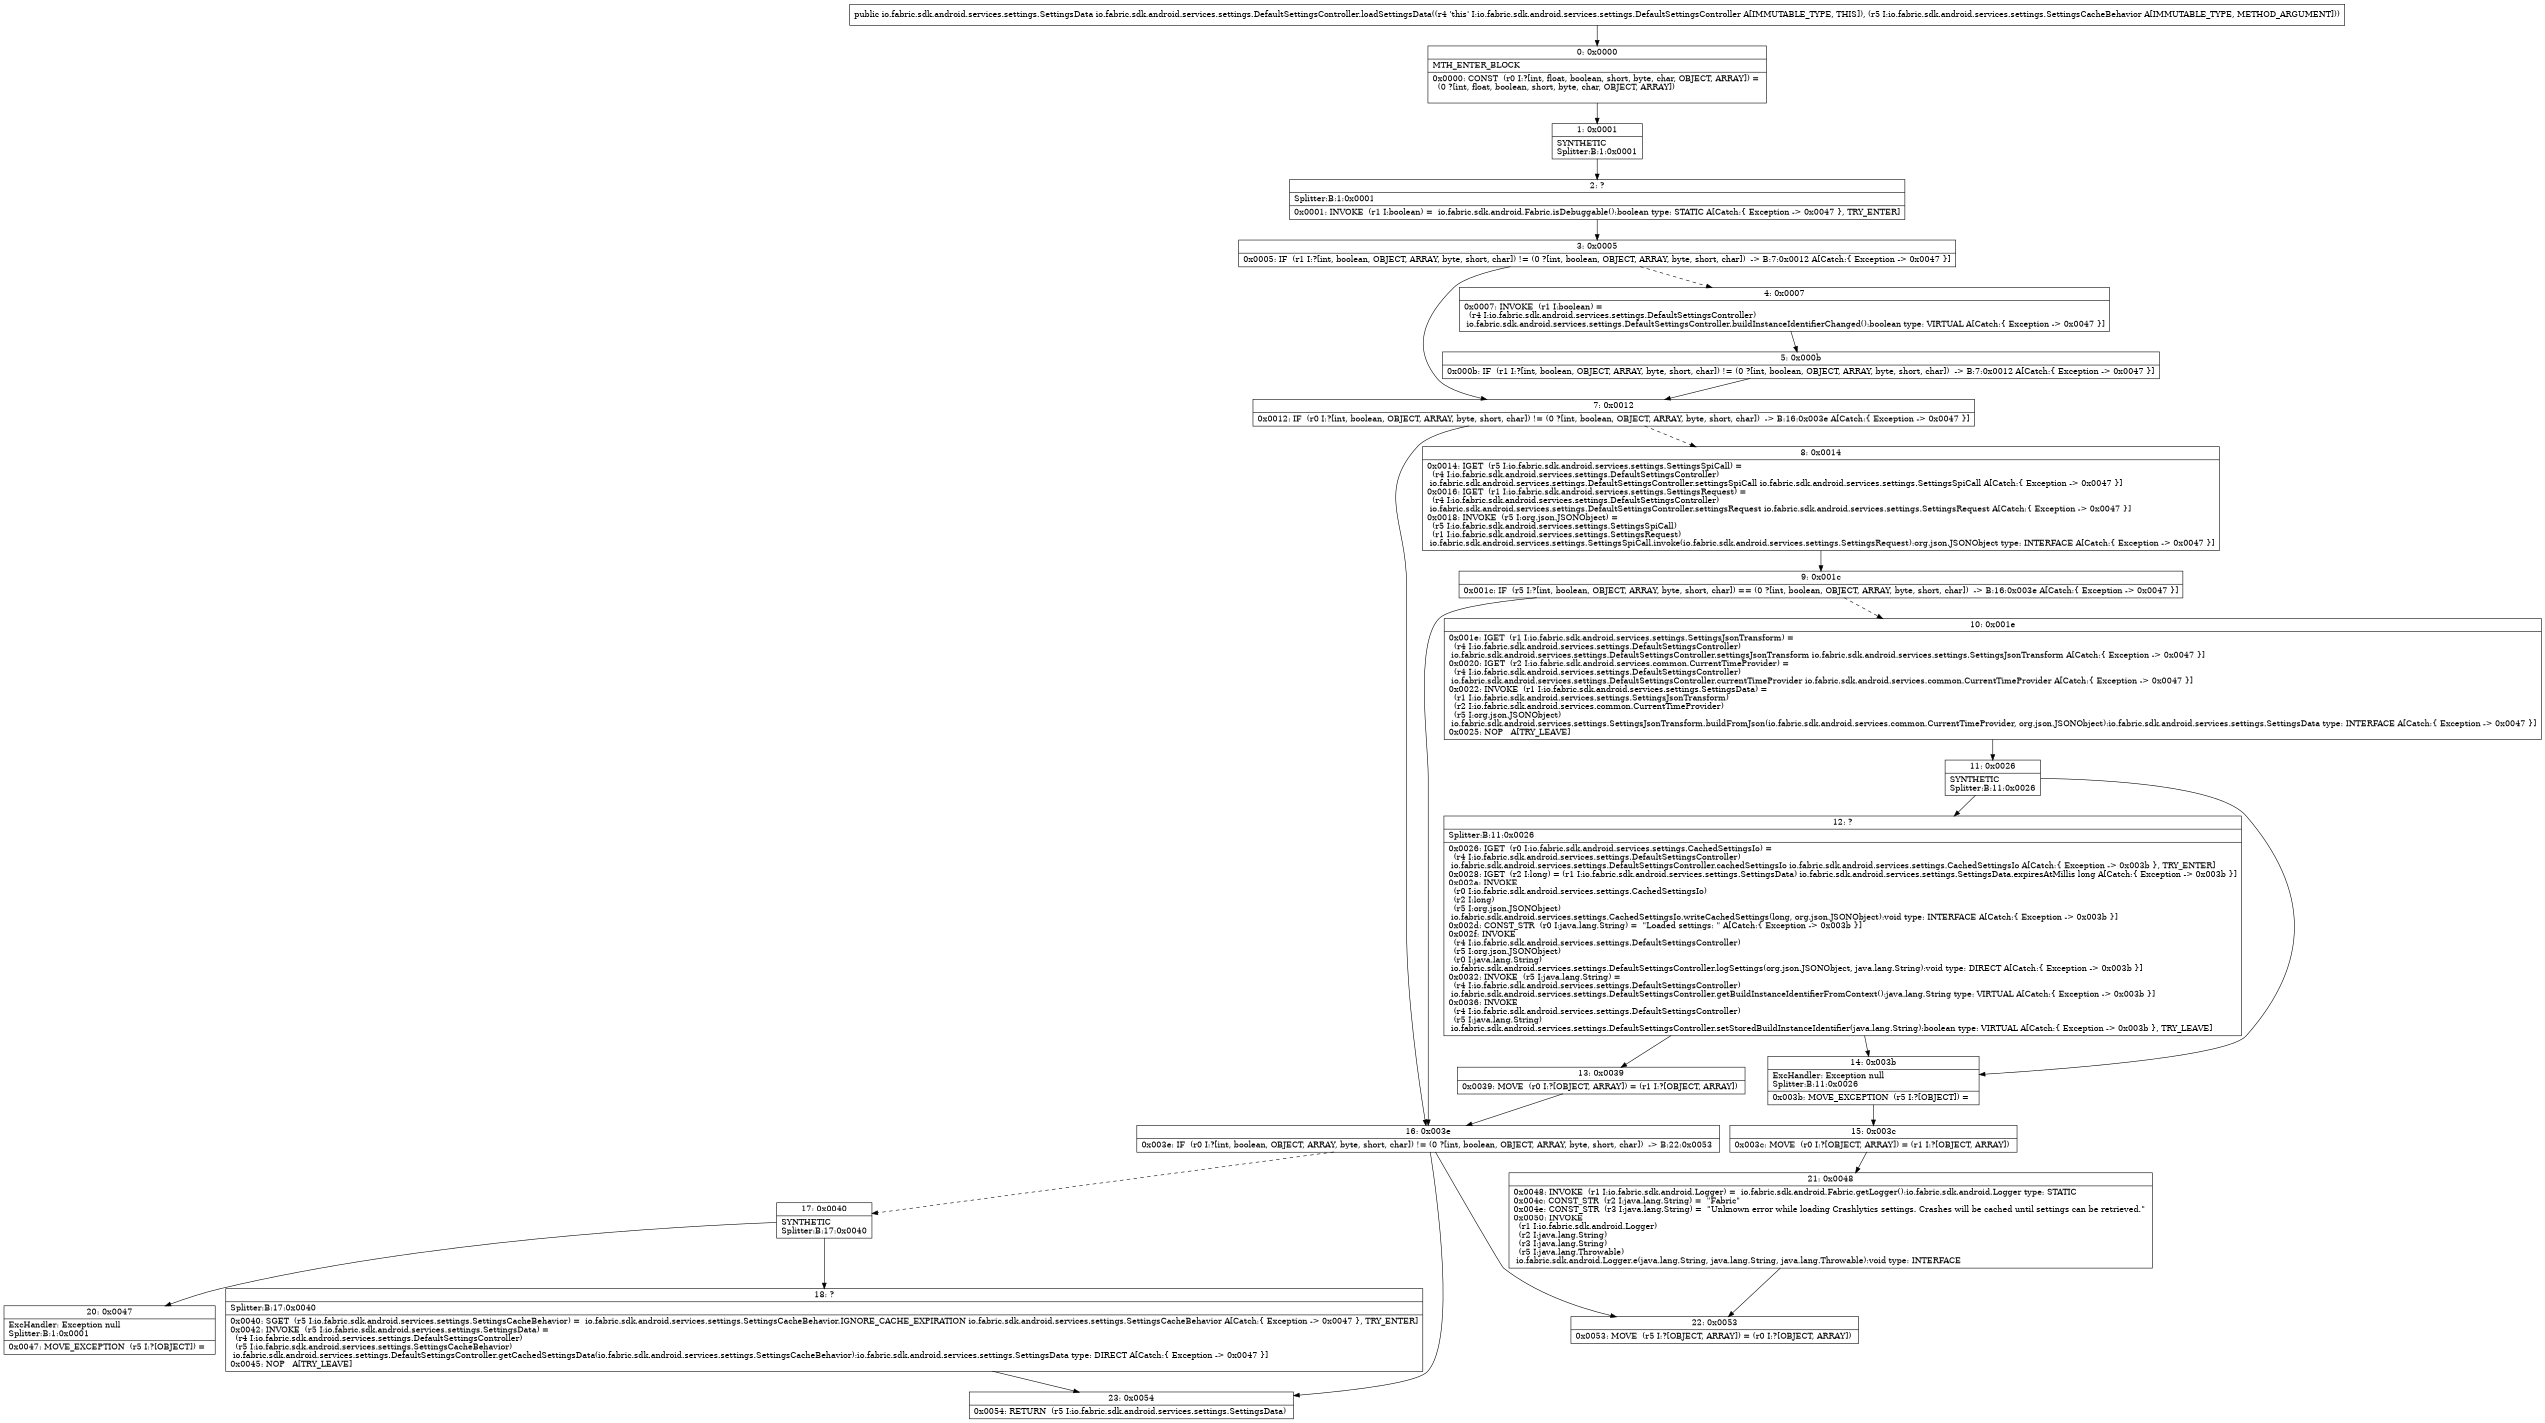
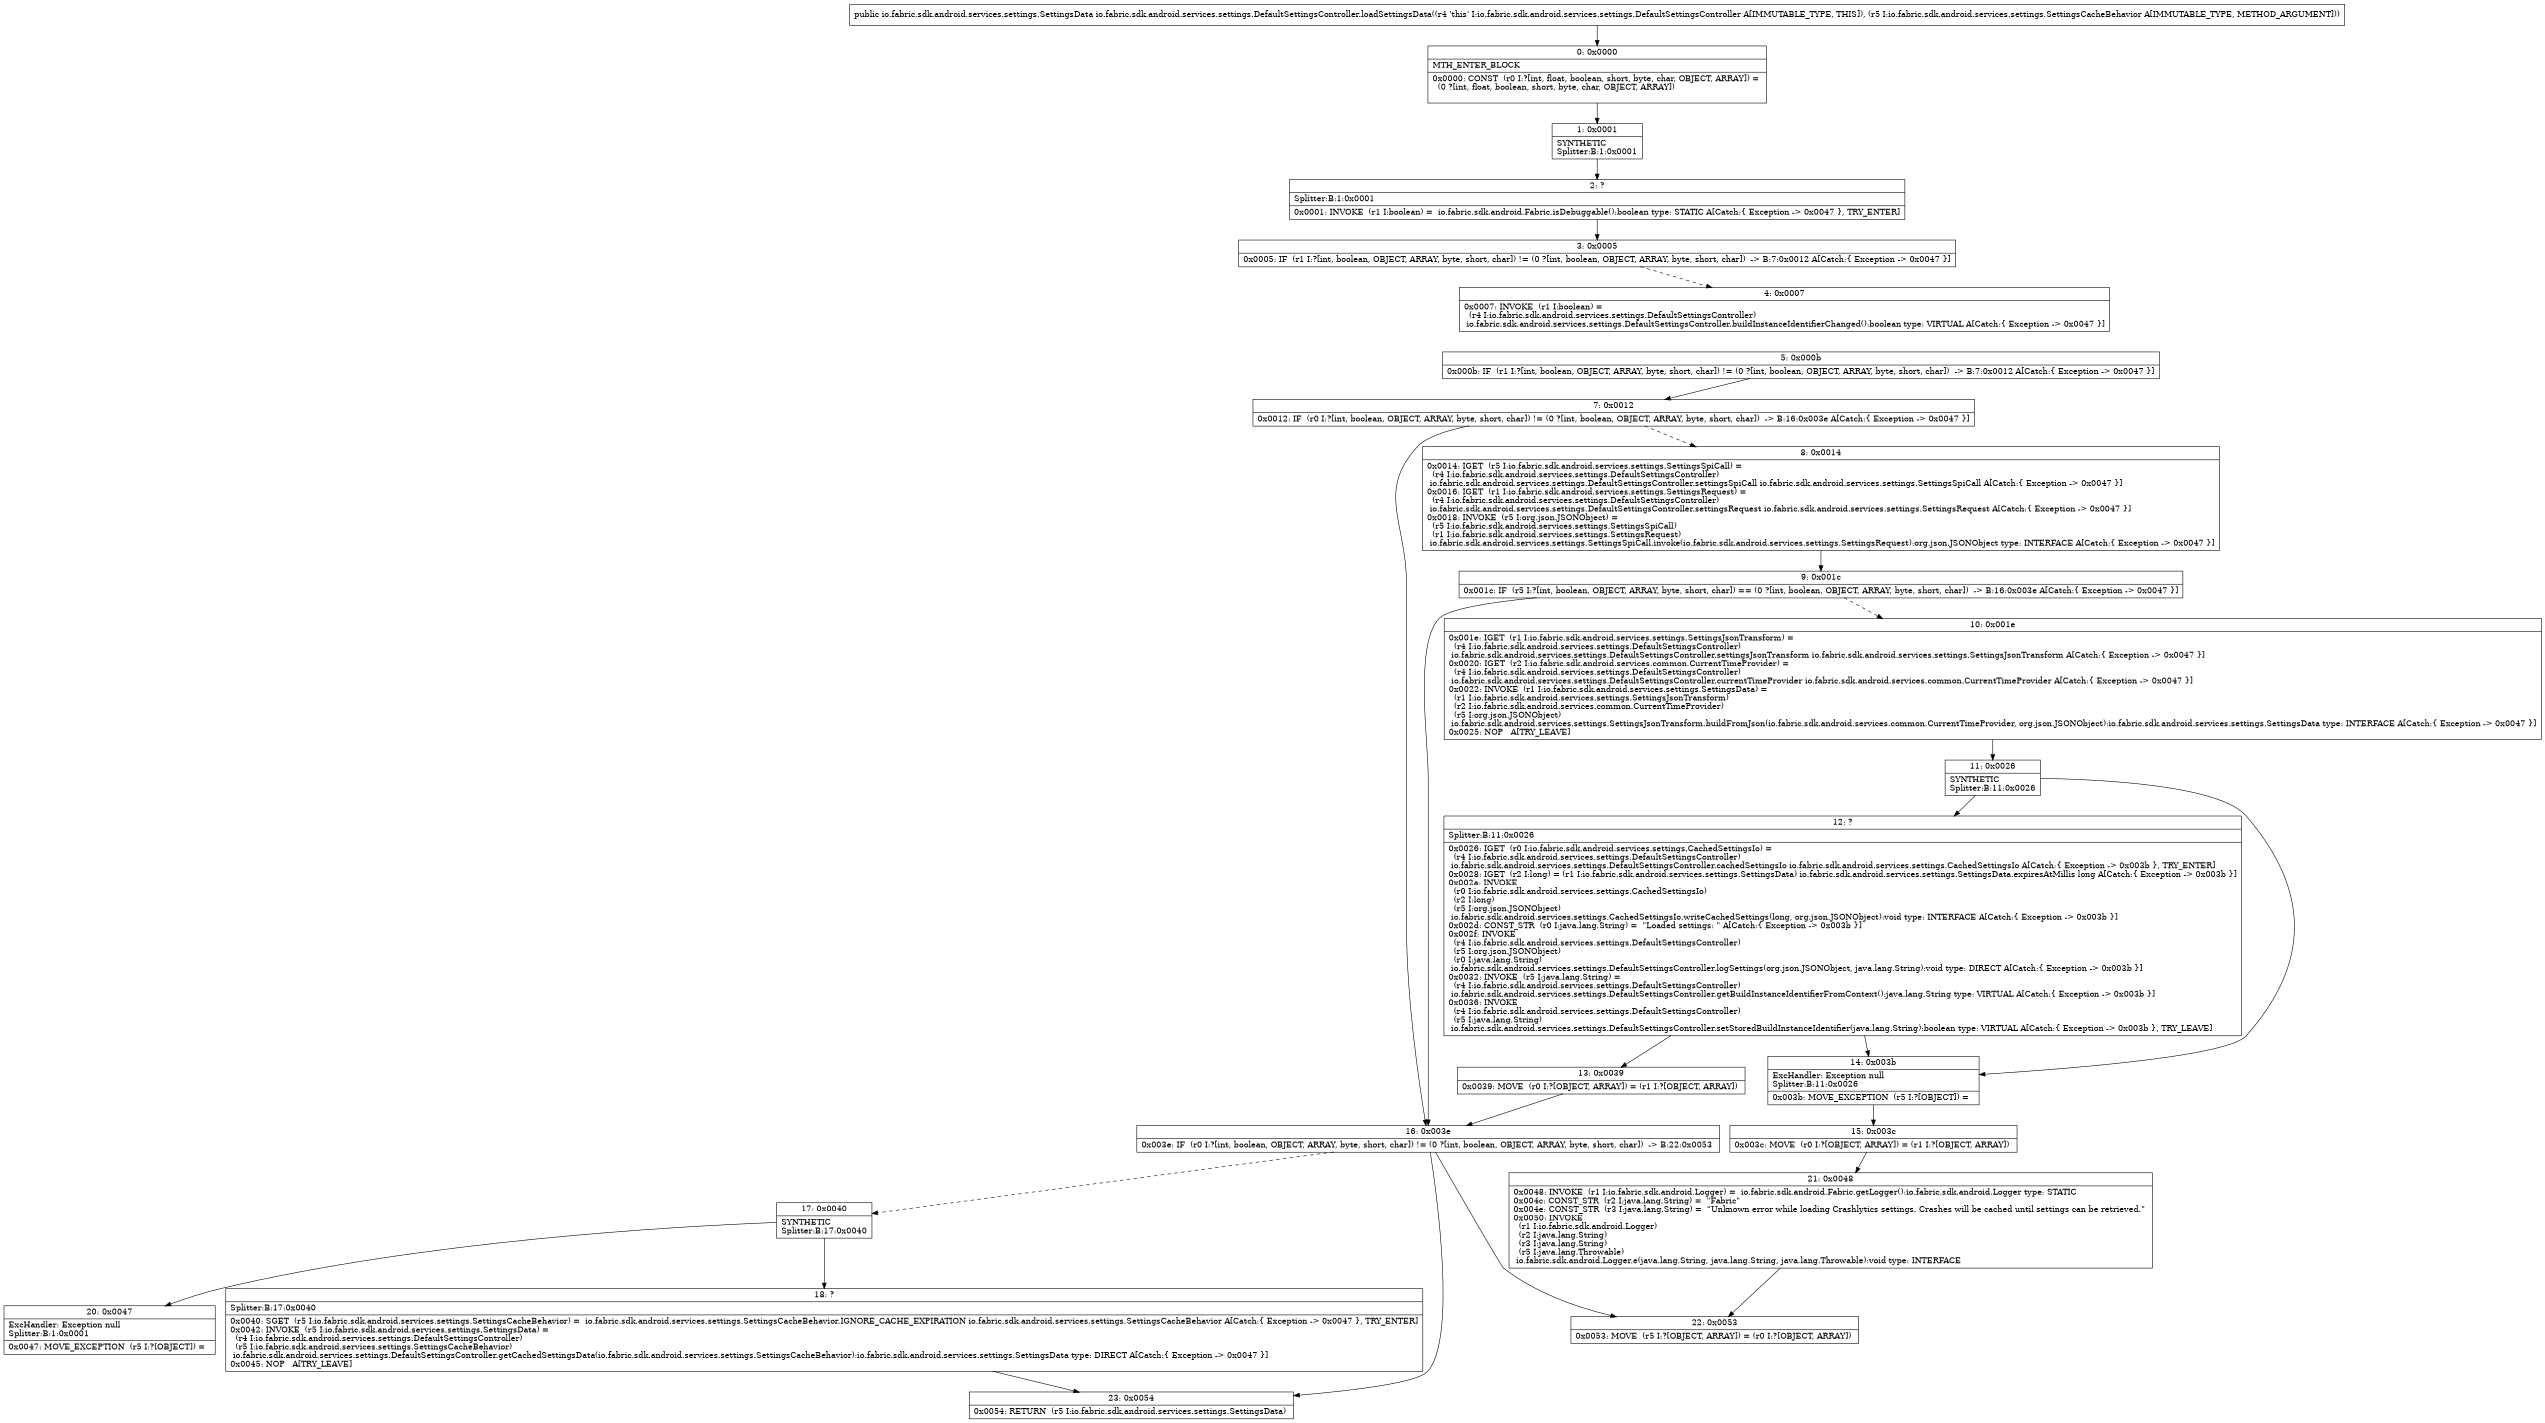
(1427, 324) -> none
(1793, 339) -> none
